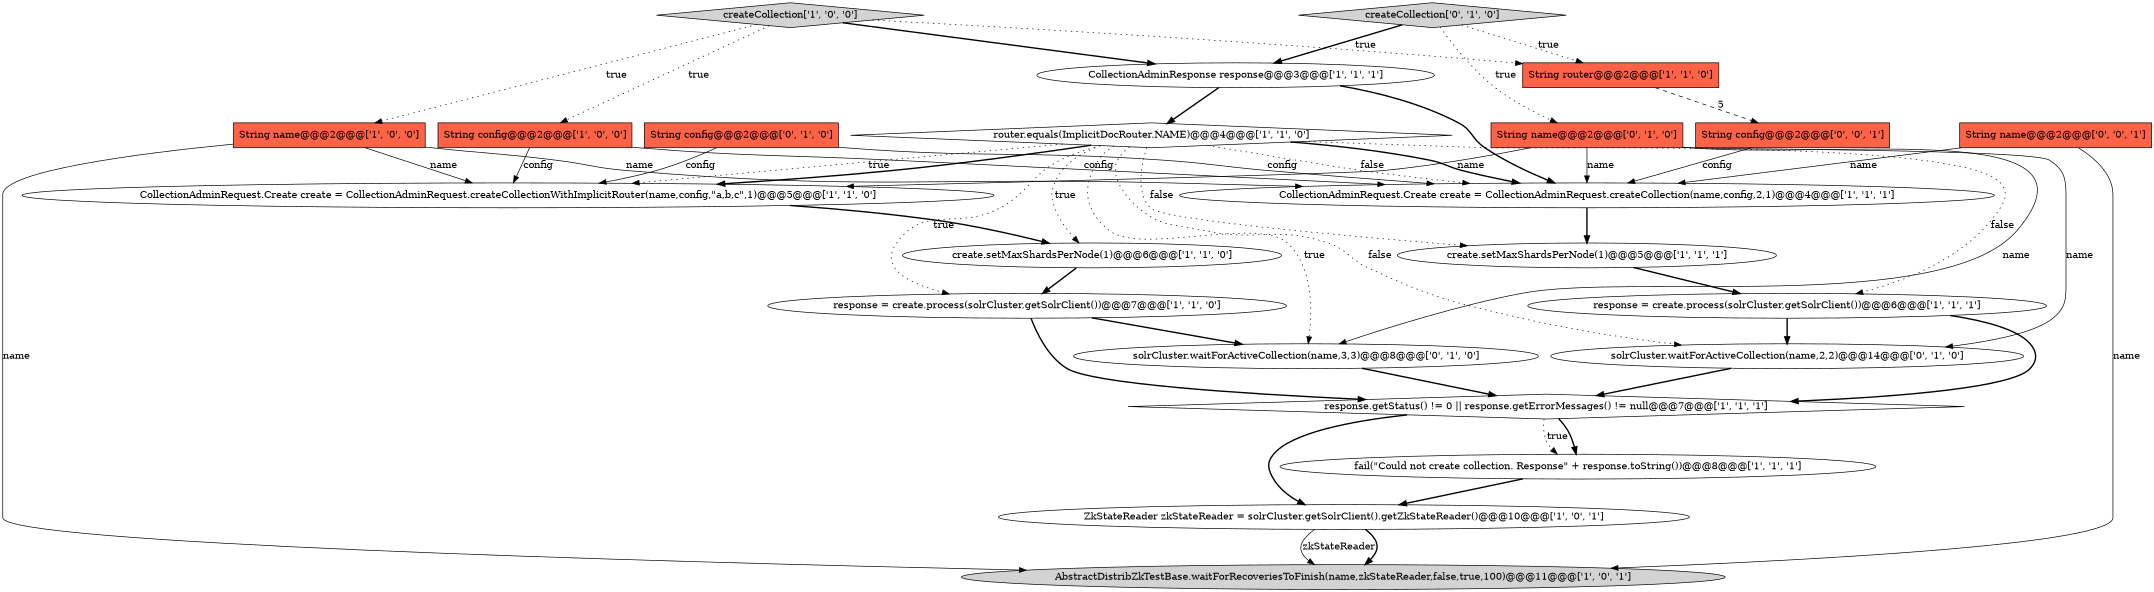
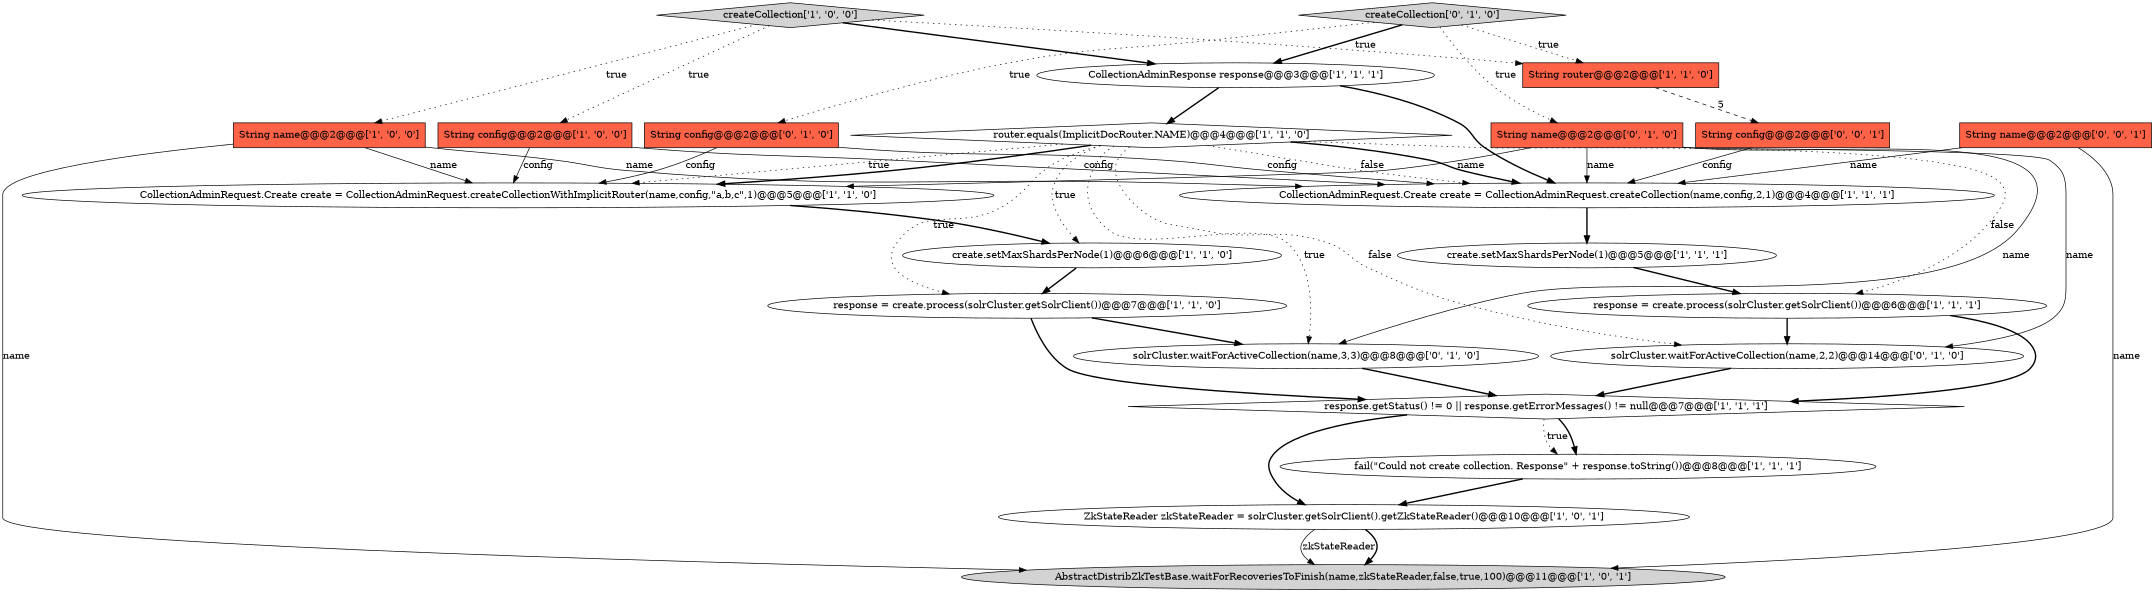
none -> (1091, 51)
(1273, 228) -> none
